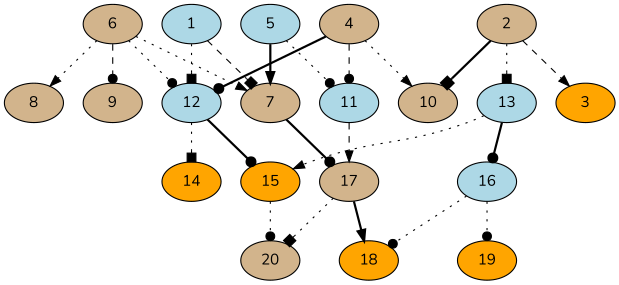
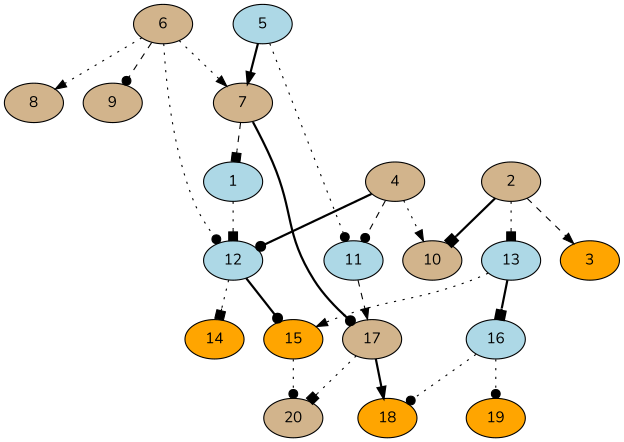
(227, 60) -> (239, 137)
(498, 138) -> (505, 294)
